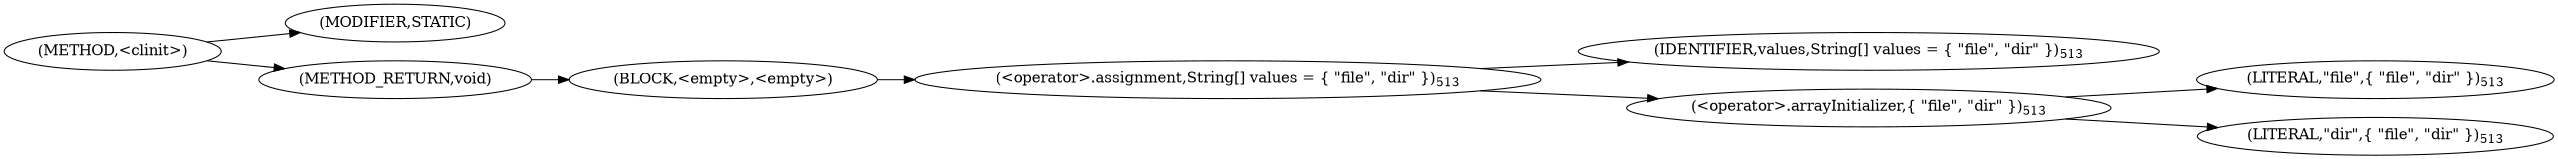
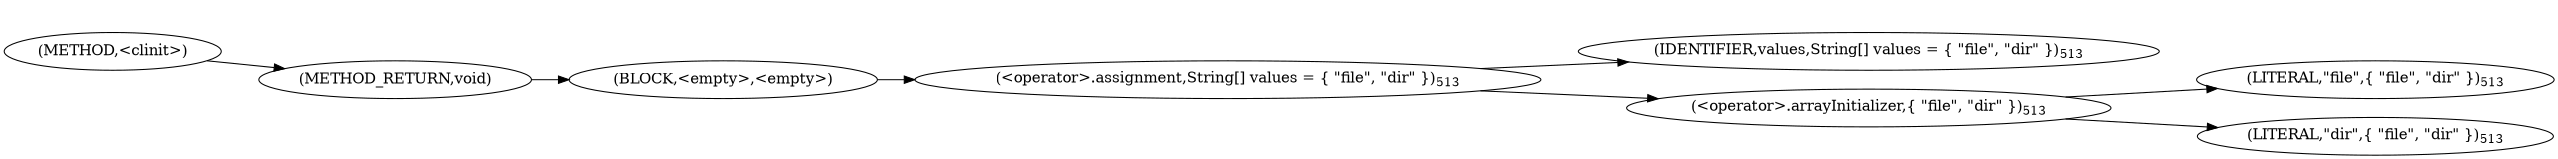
(395, 23) -> none
